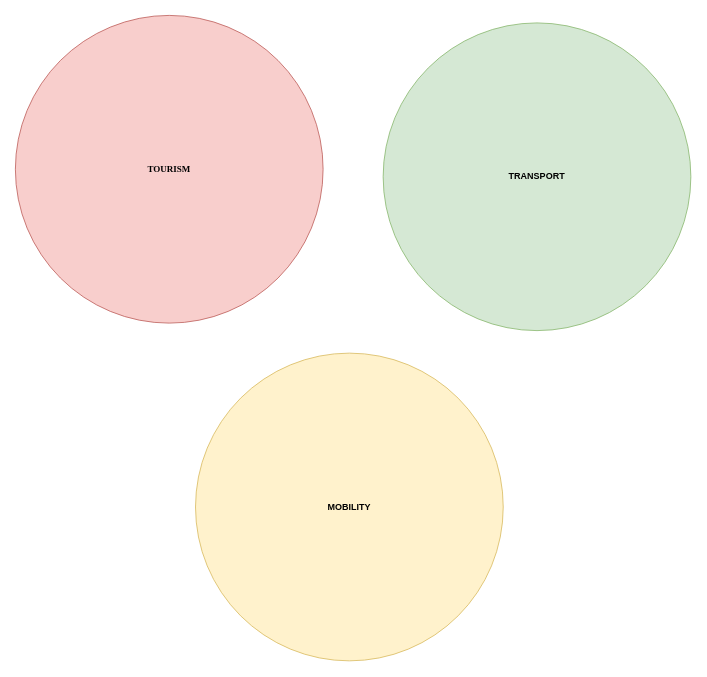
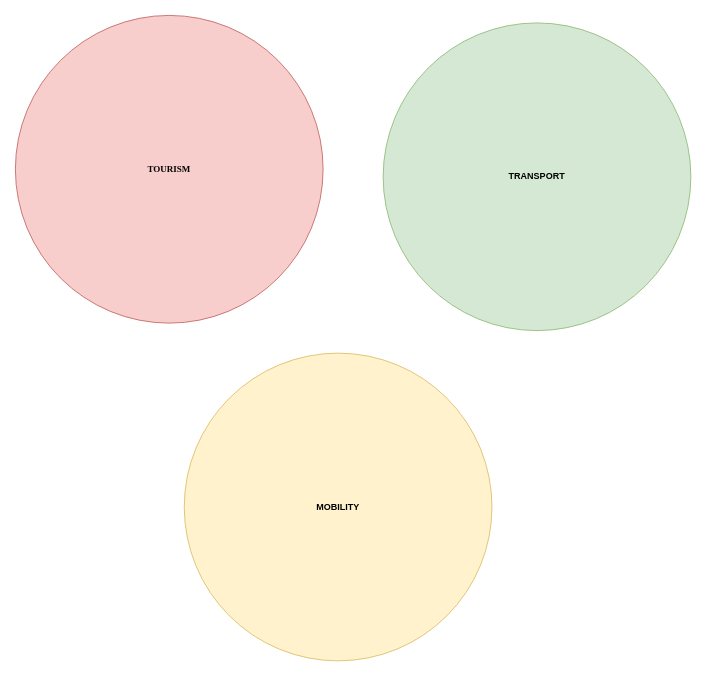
(349, 507) -> (338, 507)
